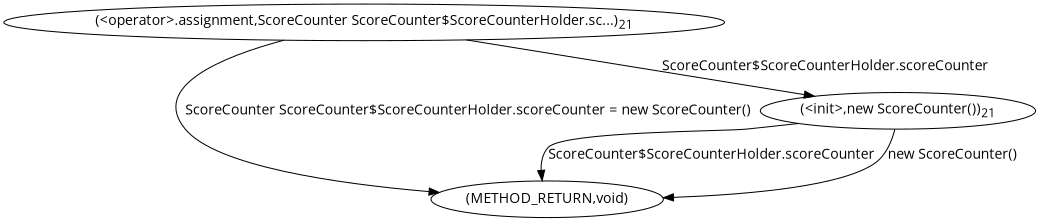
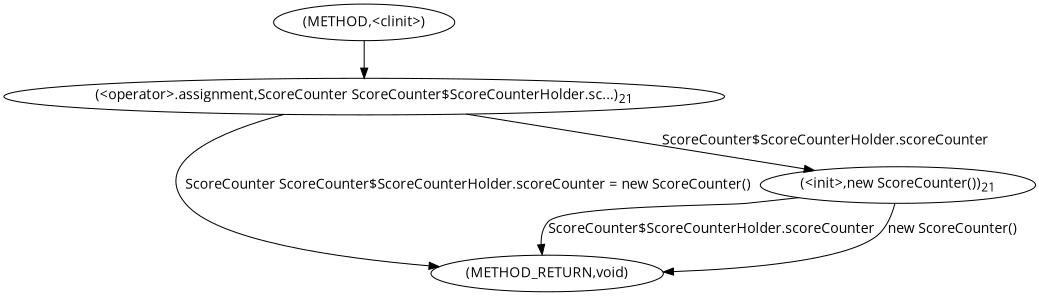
none -> (364, 22)
